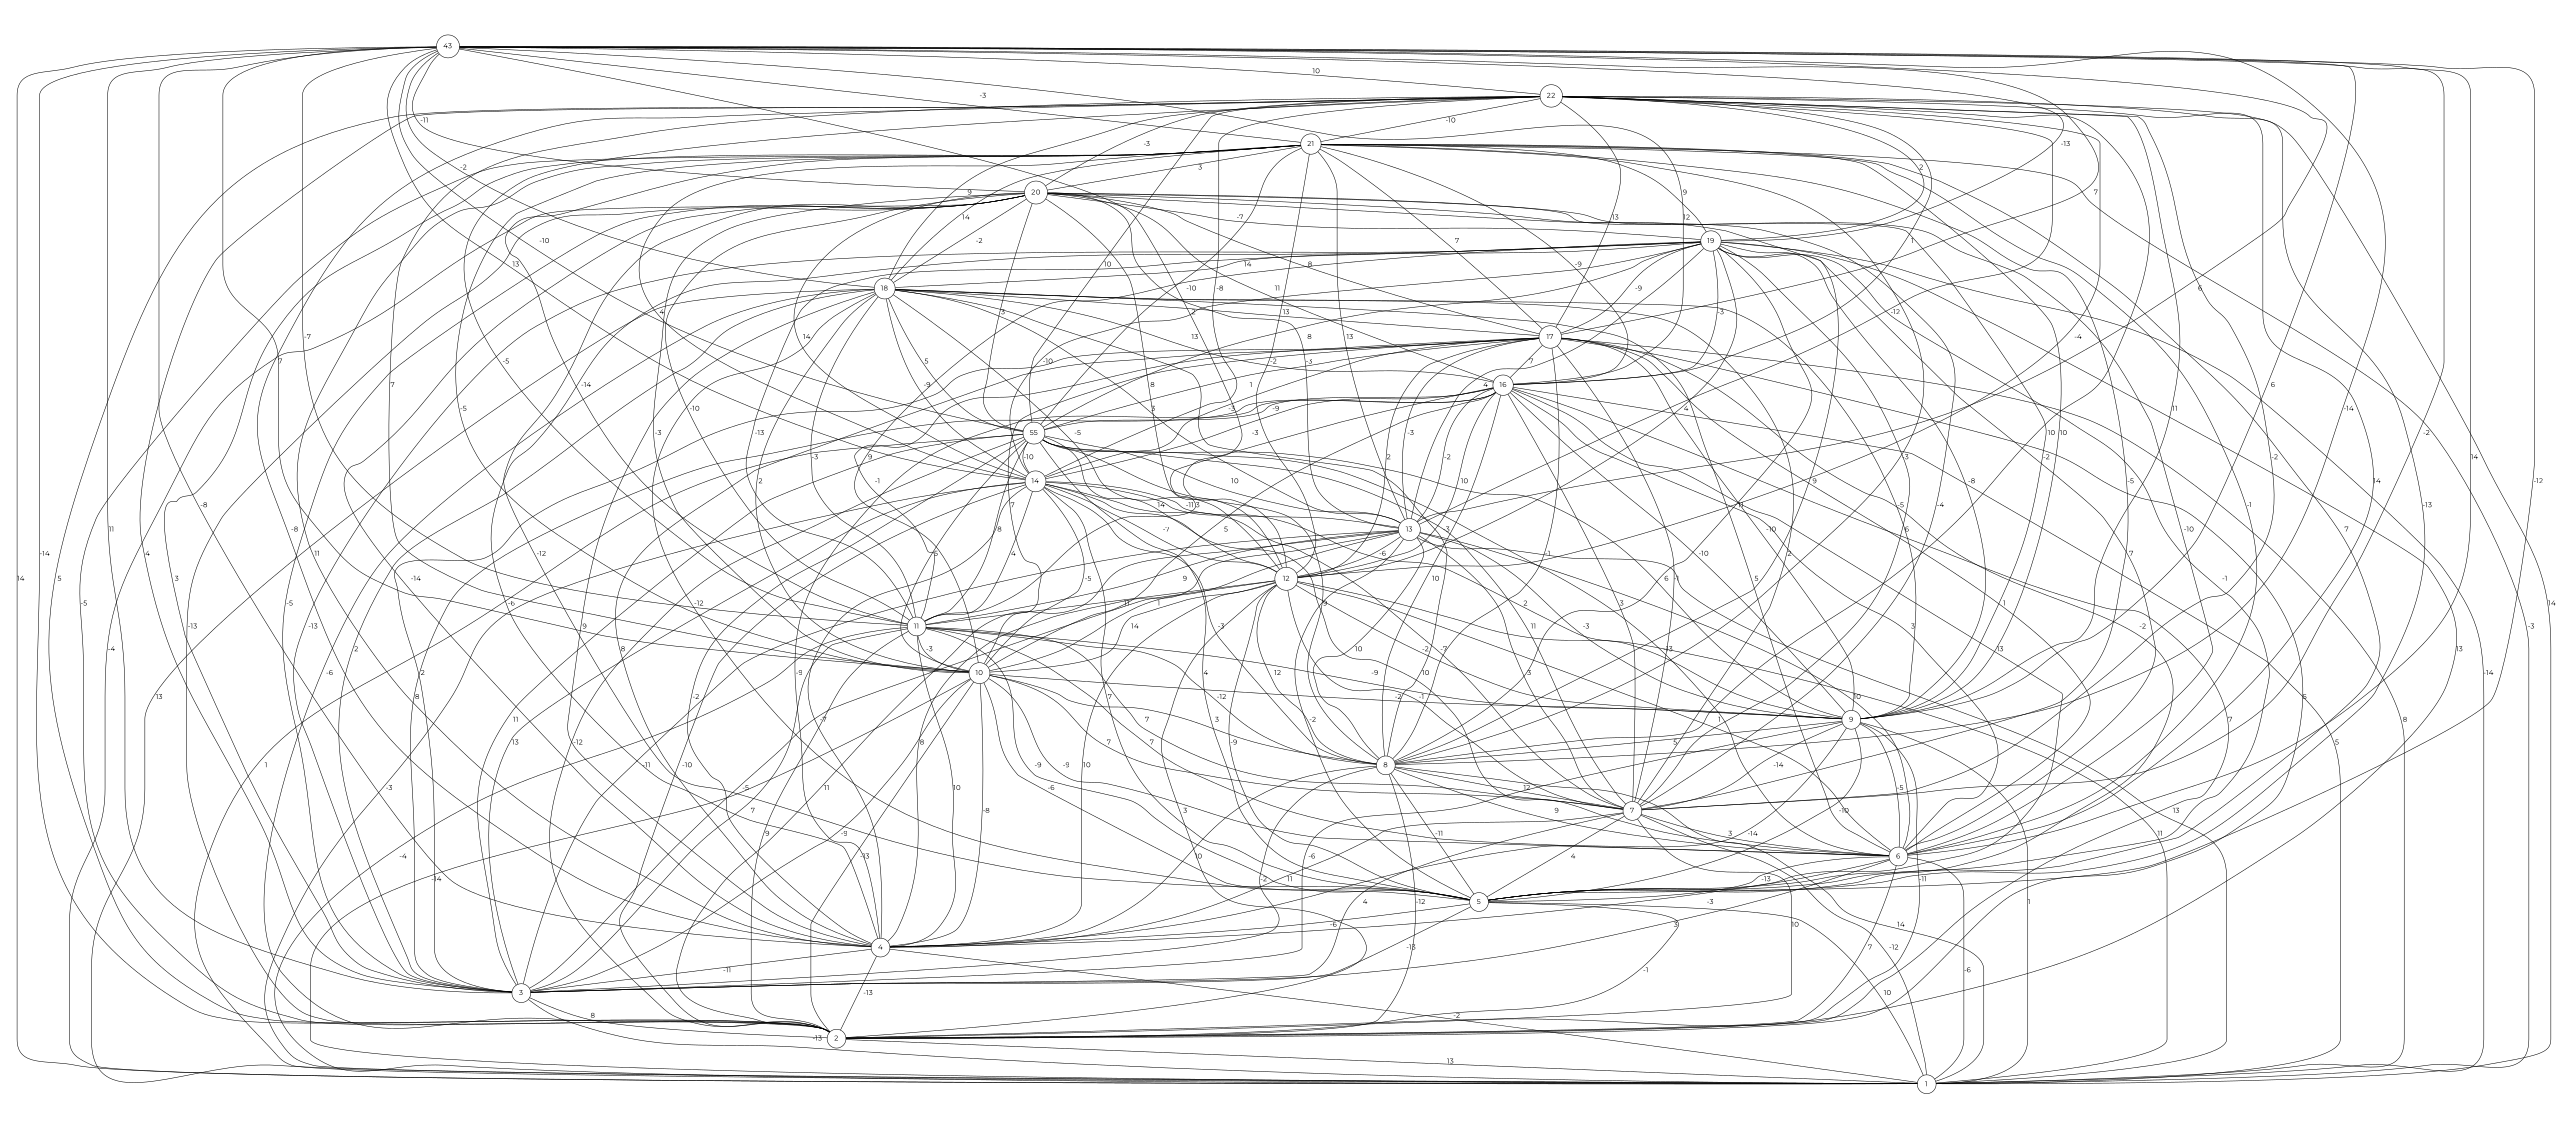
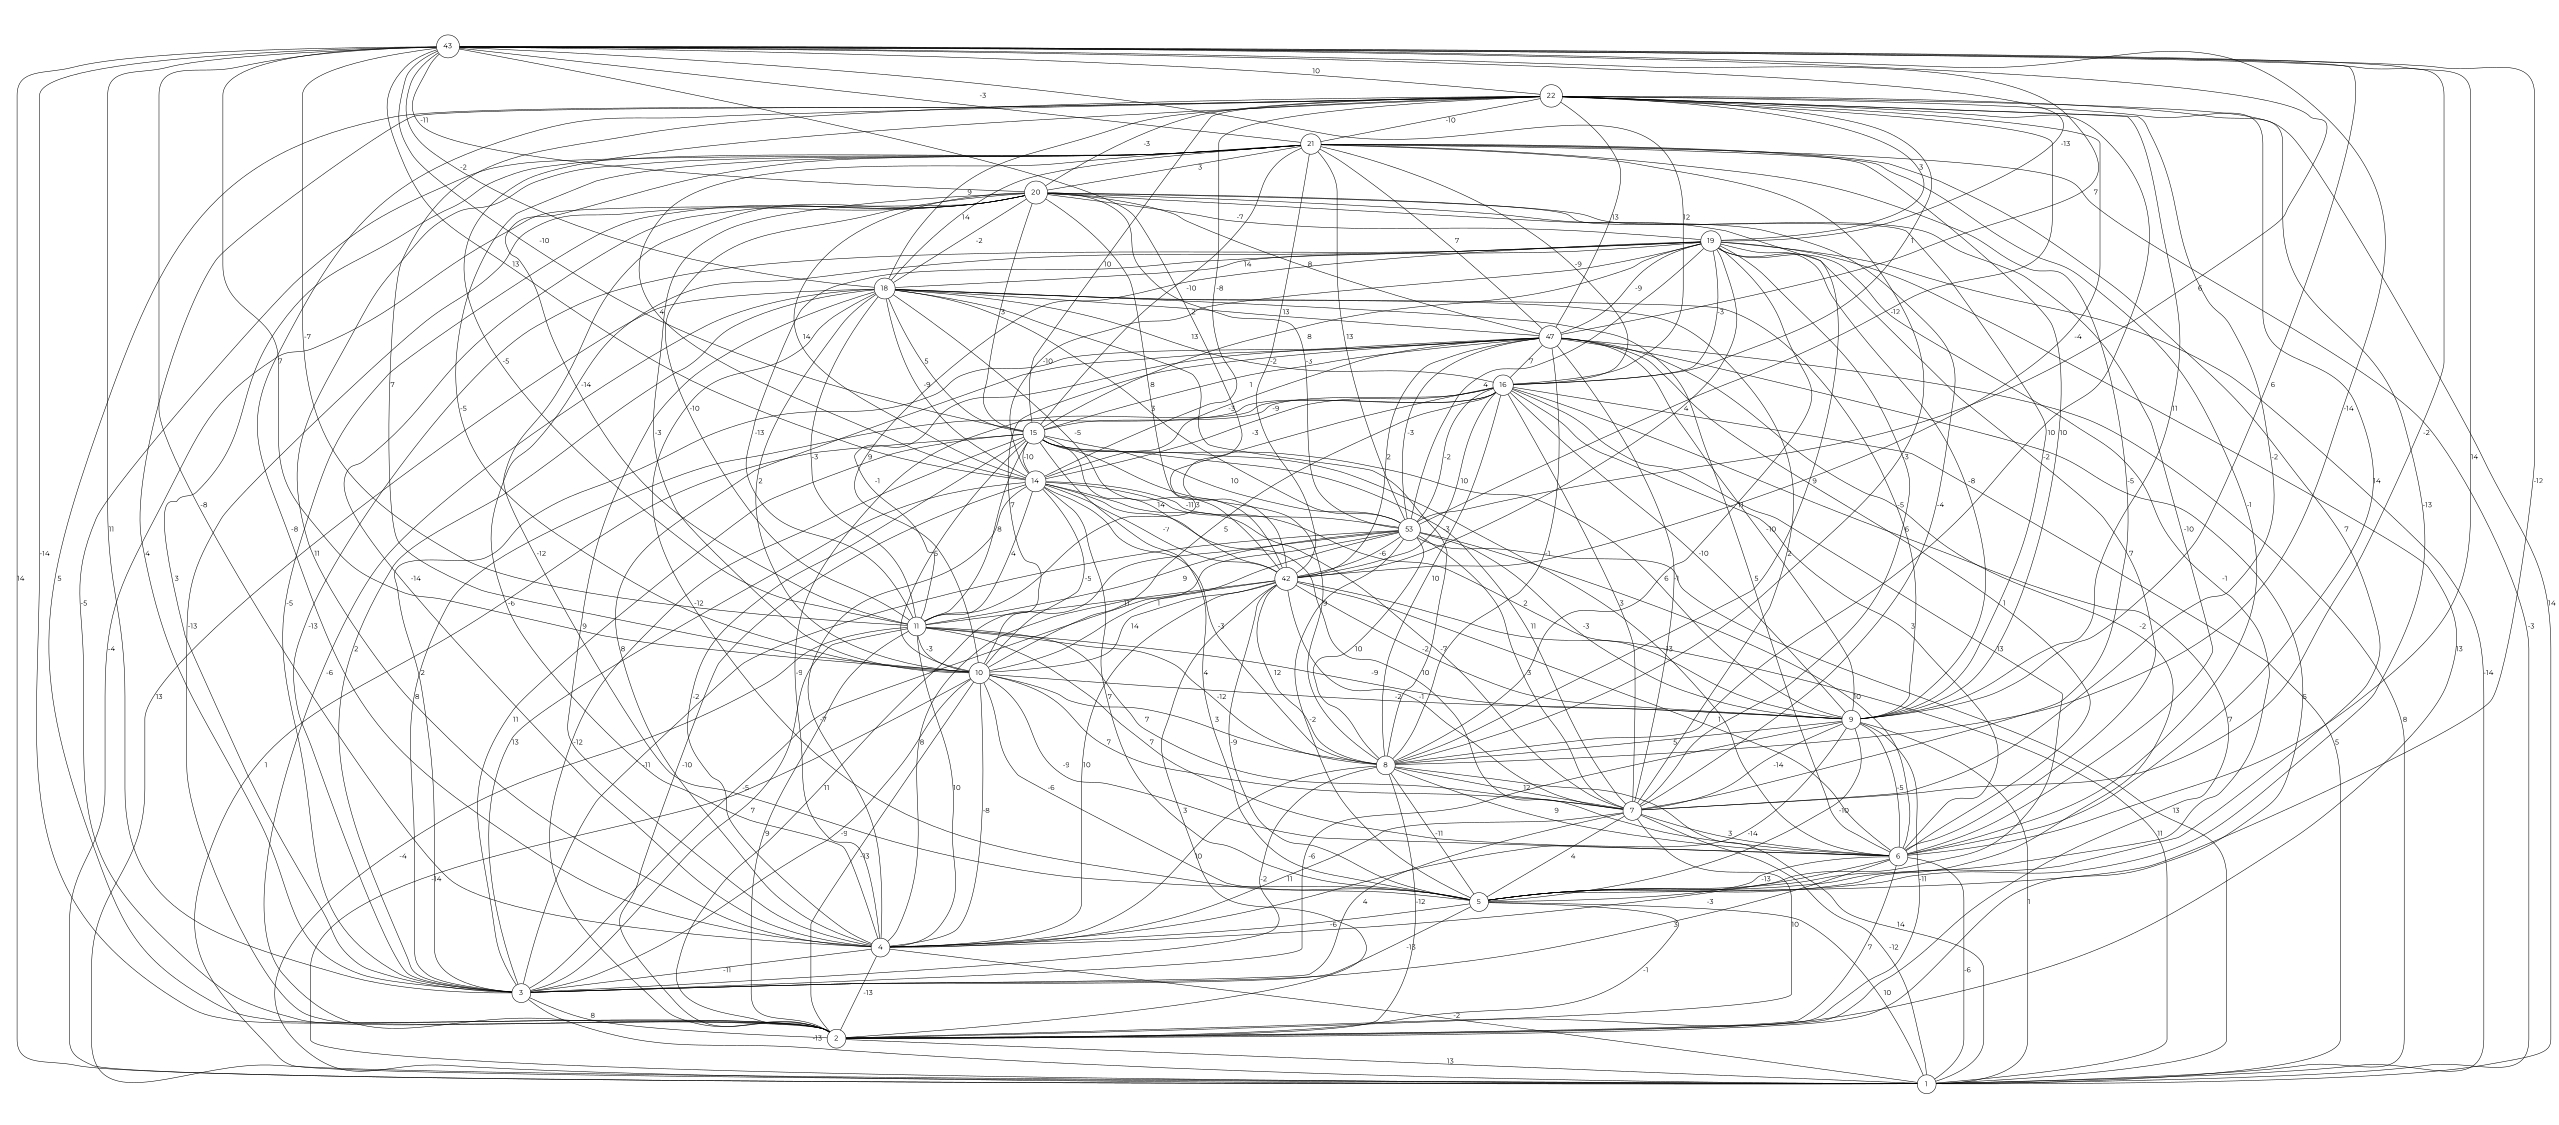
(1628, 168) -> none
(1922, 168) -> (1922, 168)
(1265, 294) -> none
(1550, 337) -> (1550, 337)
(1034, 433) -> (1034, 433)
(1409, 530) -> (1409, 530)
(1286, 579) -> (1286, 579)
(1156, 819) -> none
(304, 1062) -> none
